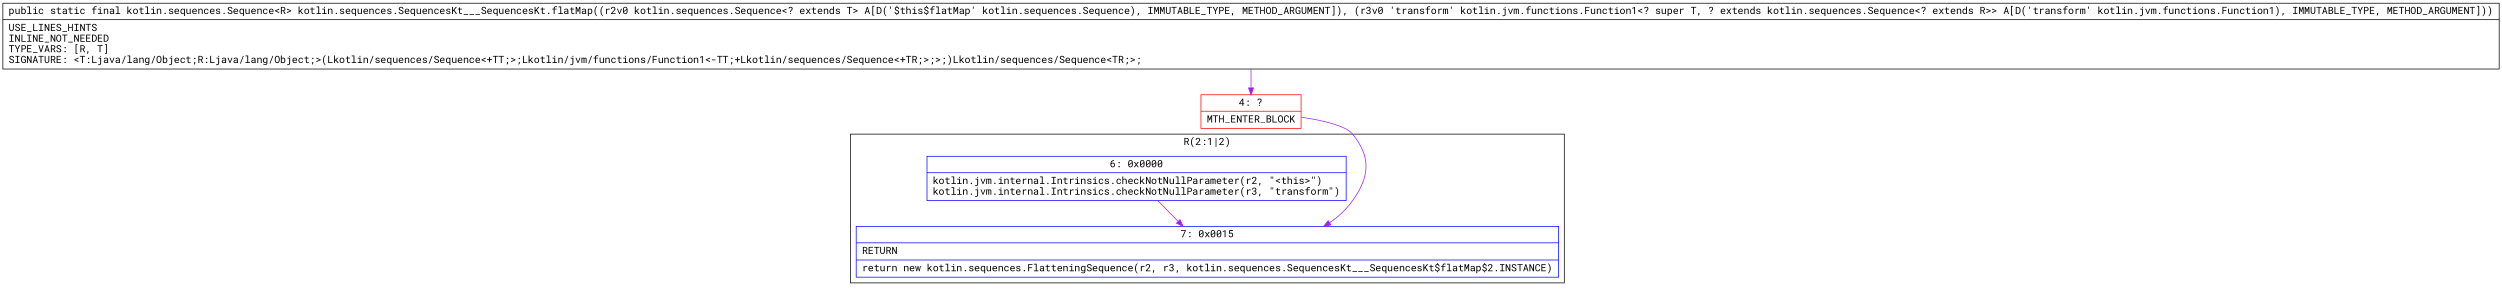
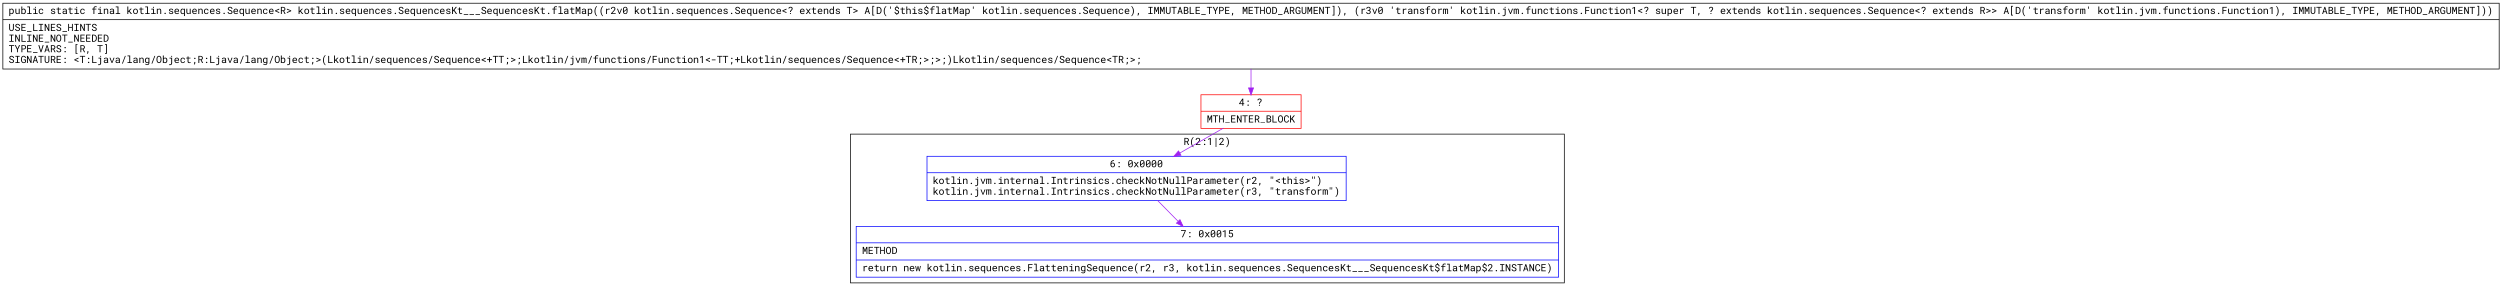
(1364, 156) -> (1202, 141)
(880, 251) -> (880, 251)
